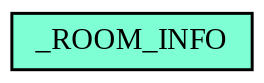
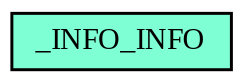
(132, 42) -> (122, 42)
